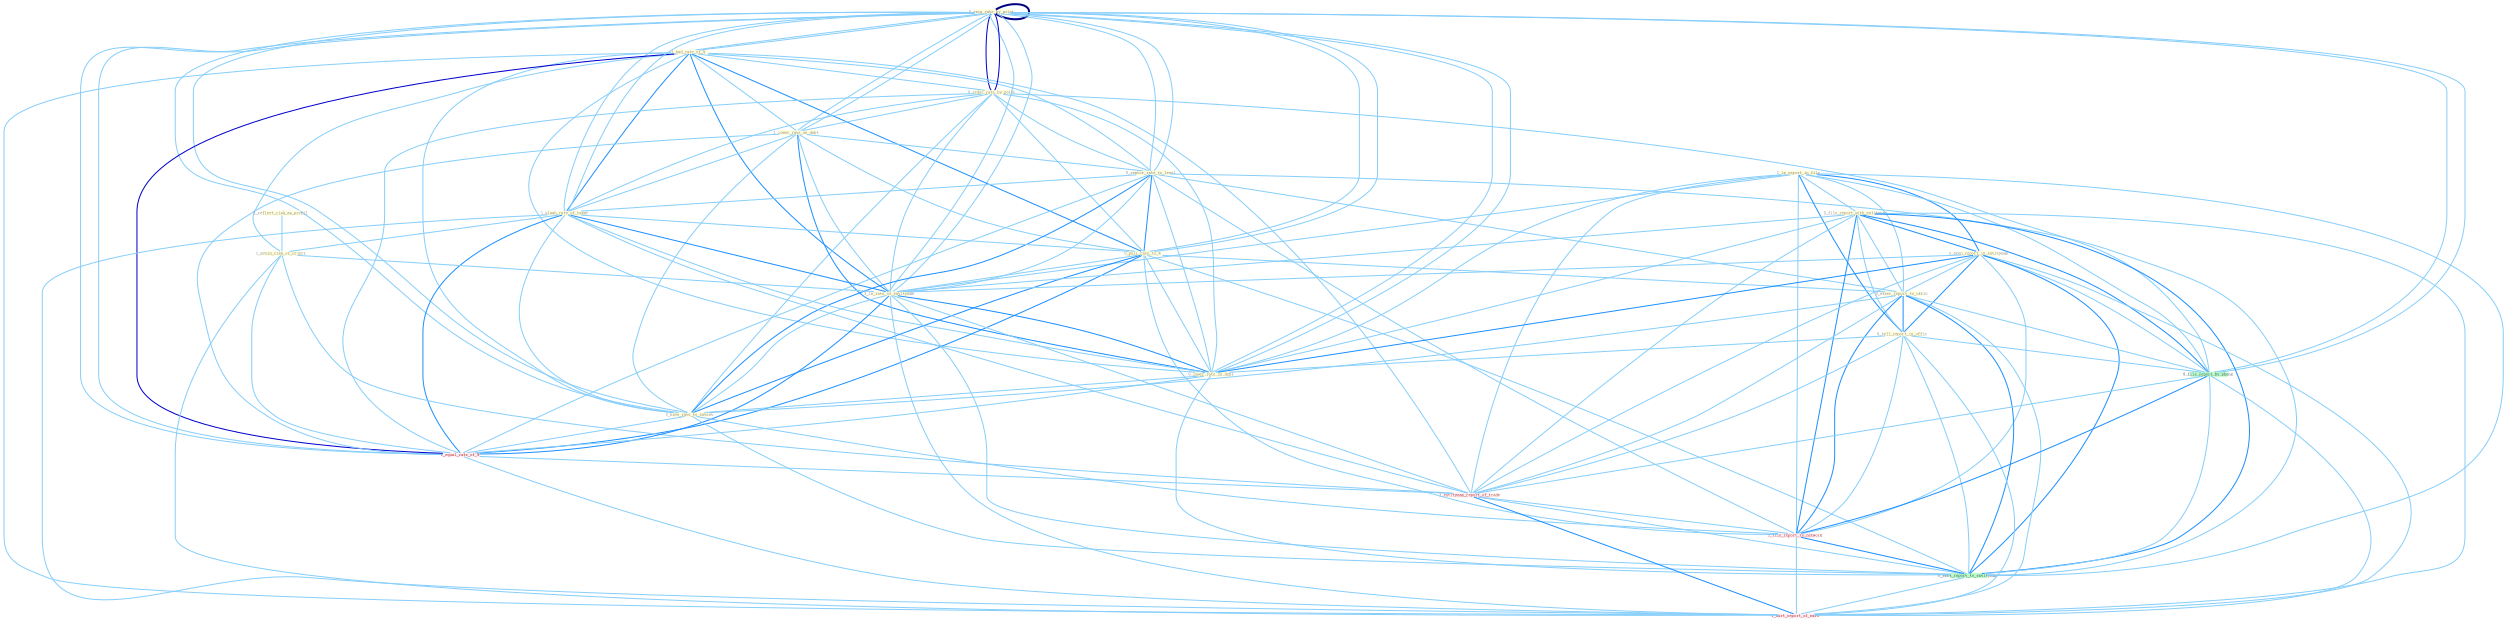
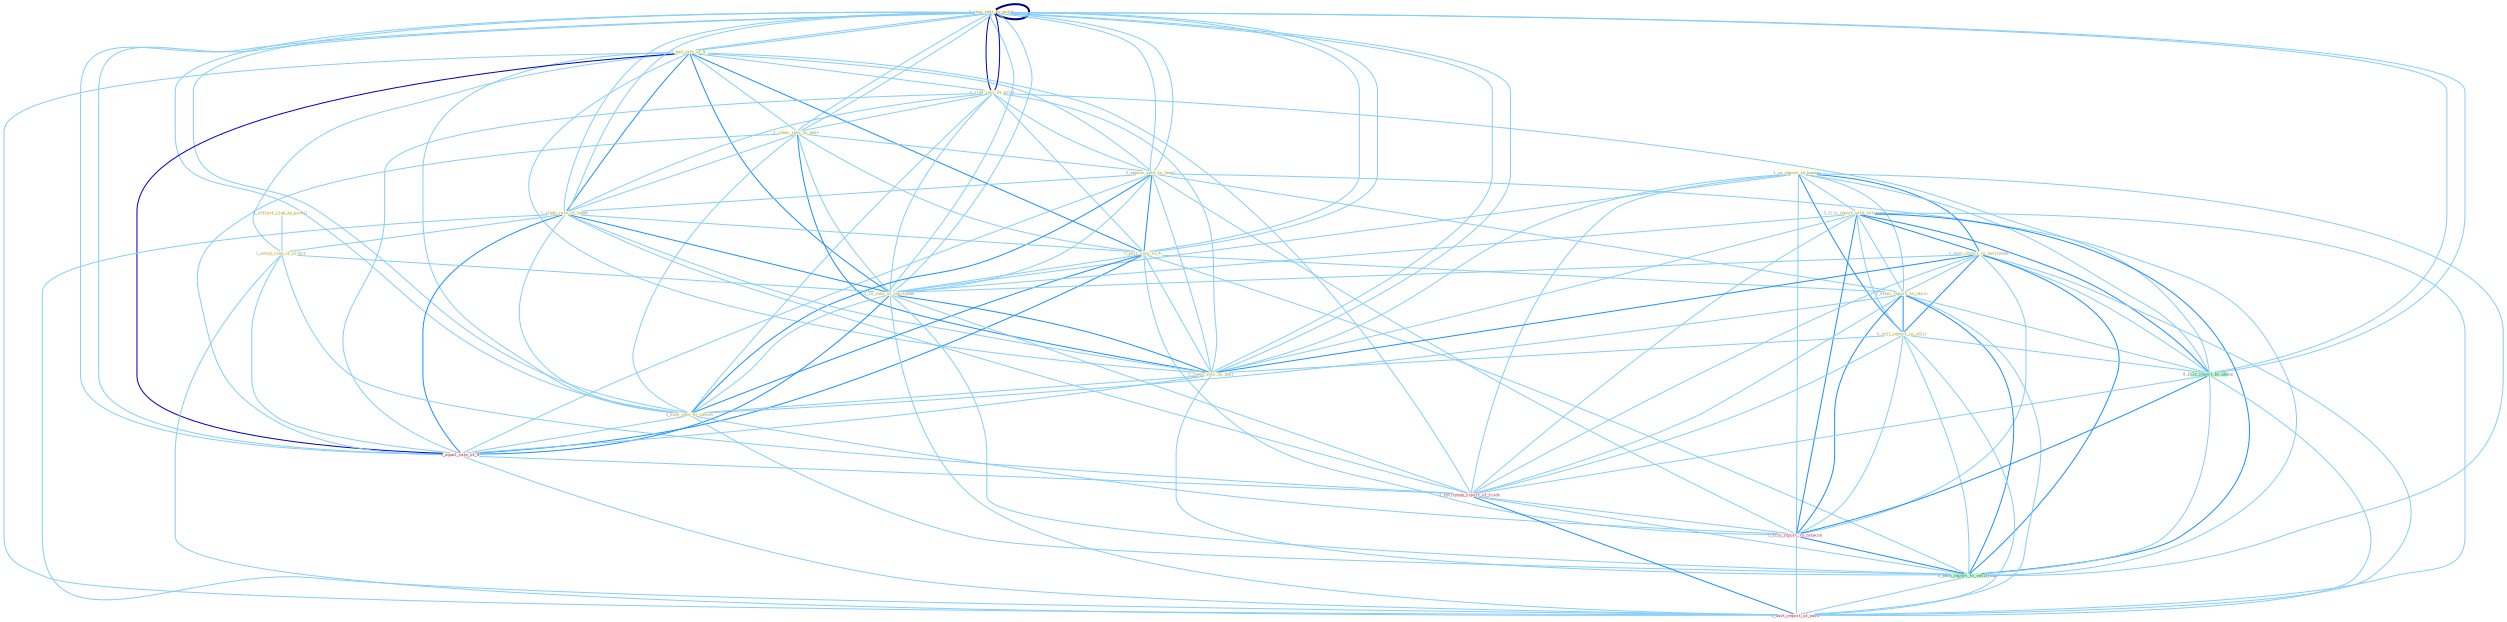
(993, 92) -> (993, 92)
(1798, 173) -> (1798, 173)
